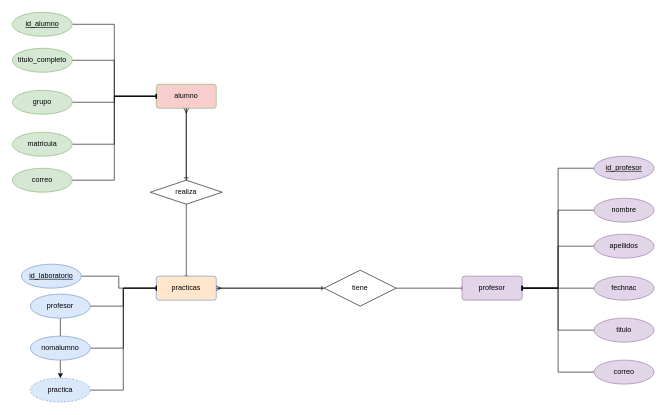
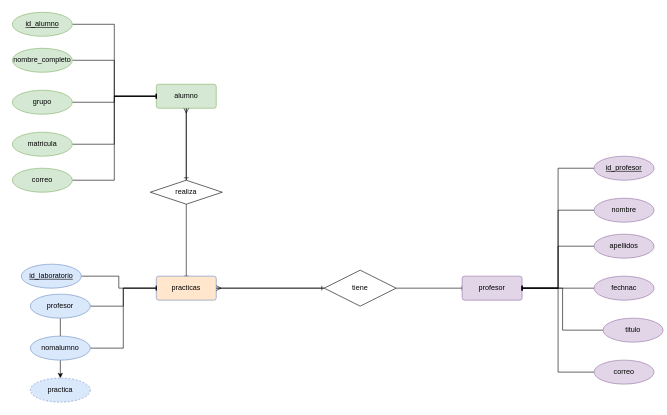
(42, 60) -> (42, 60)
(186, 96) -> (186, 96)
(624, 330) -> (633, 330)
(123, 387) -> none
